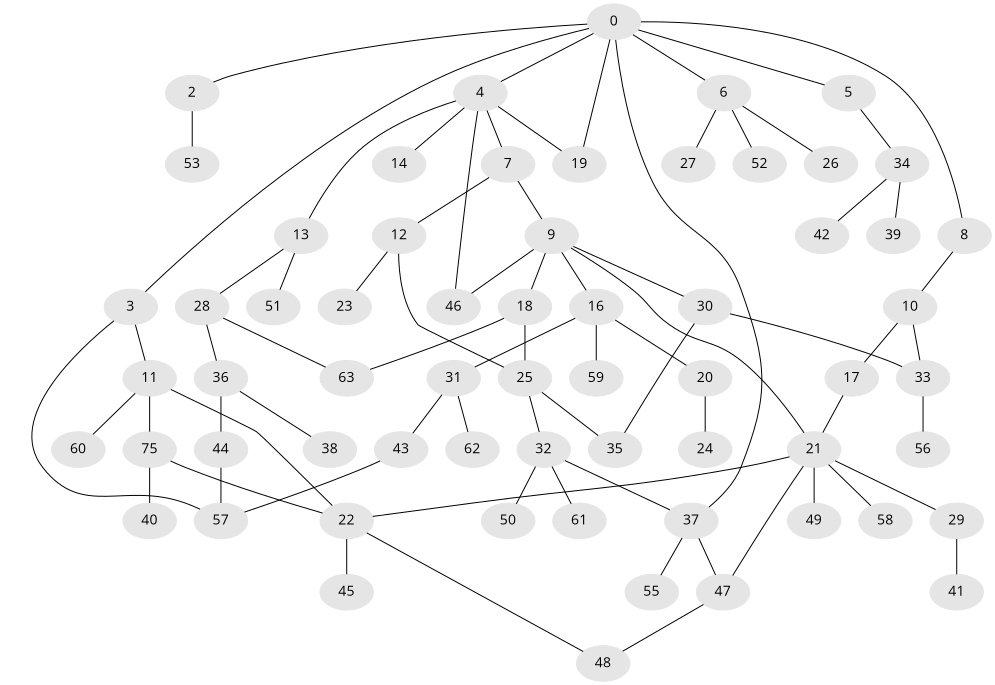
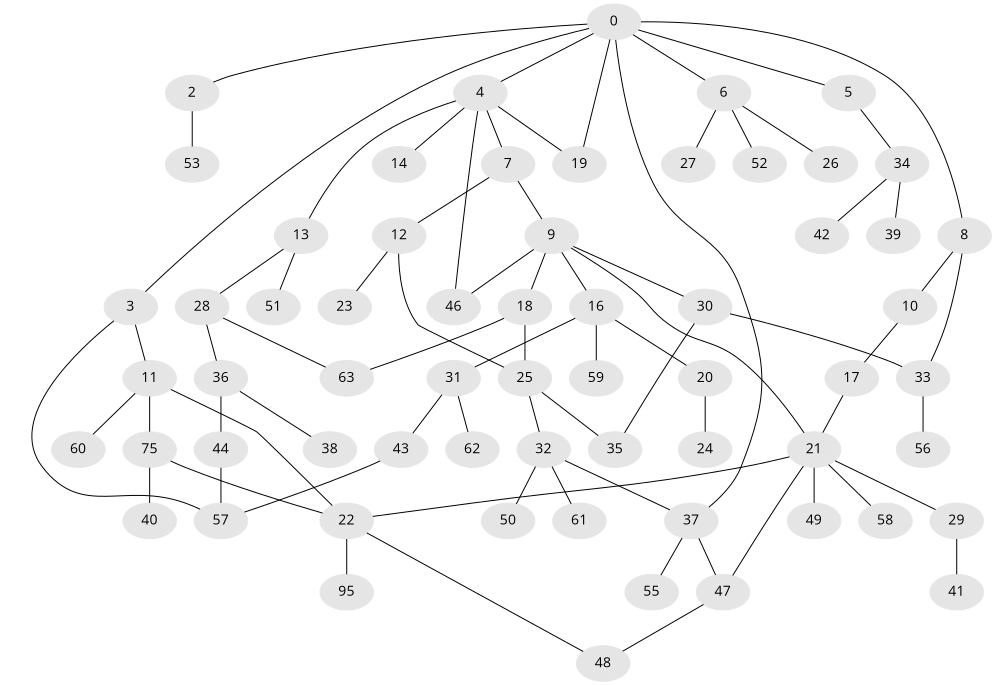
(917, 342) -> (951, 308)
(347, 592) -> (347, 592)
